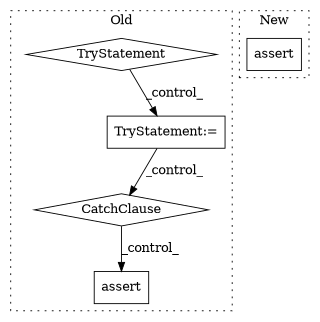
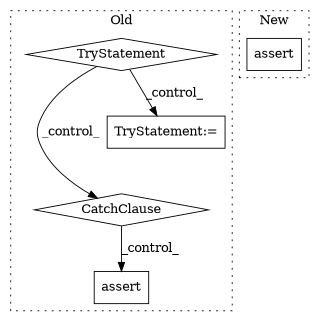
(146, 168) -> (38, 128)
